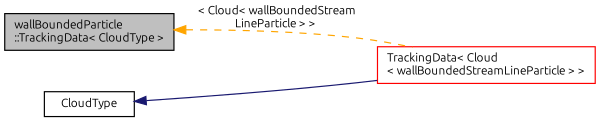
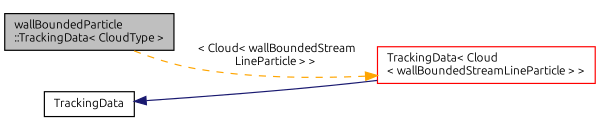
(300, 33) -> (247, 75)
(89, 104) -> (89, 104)
